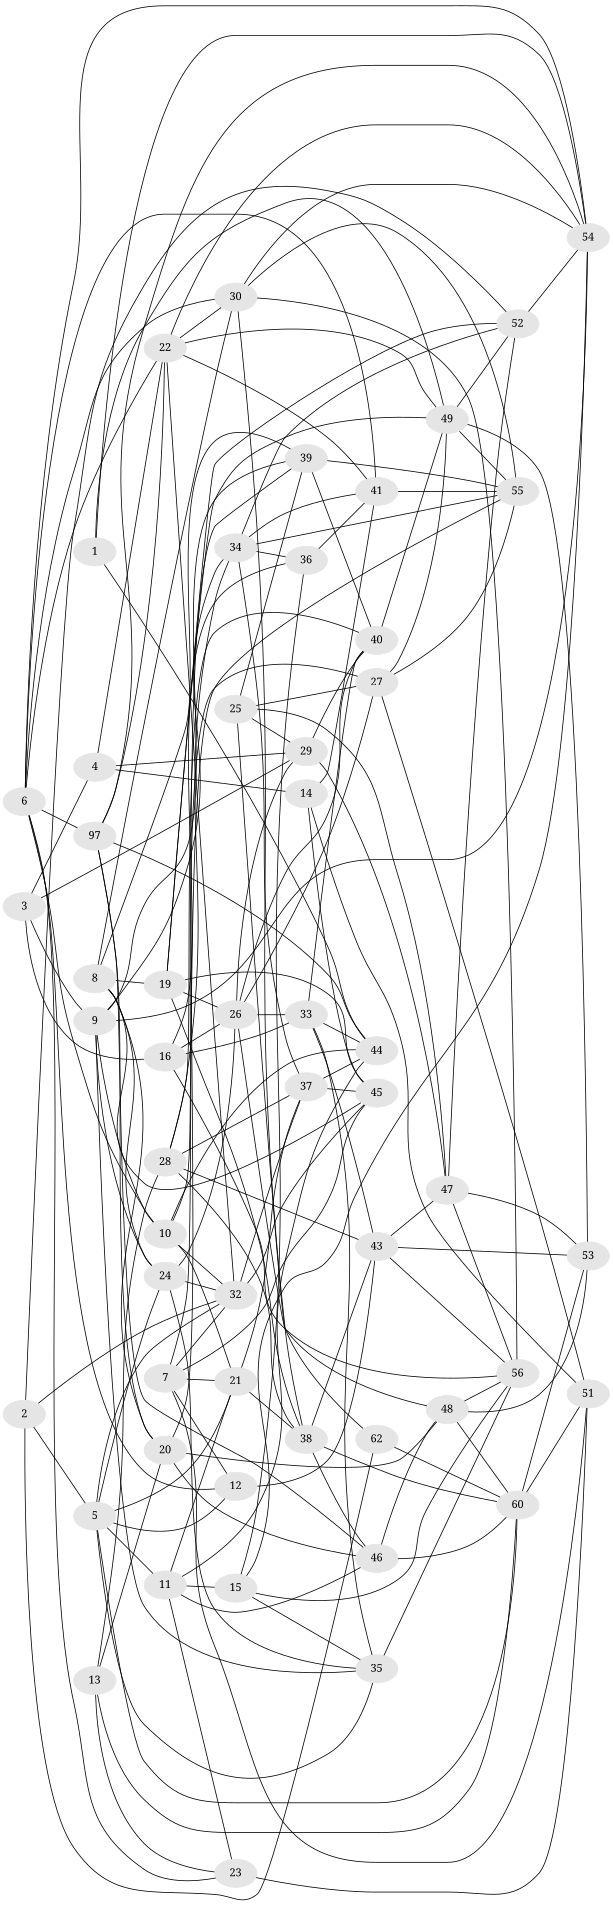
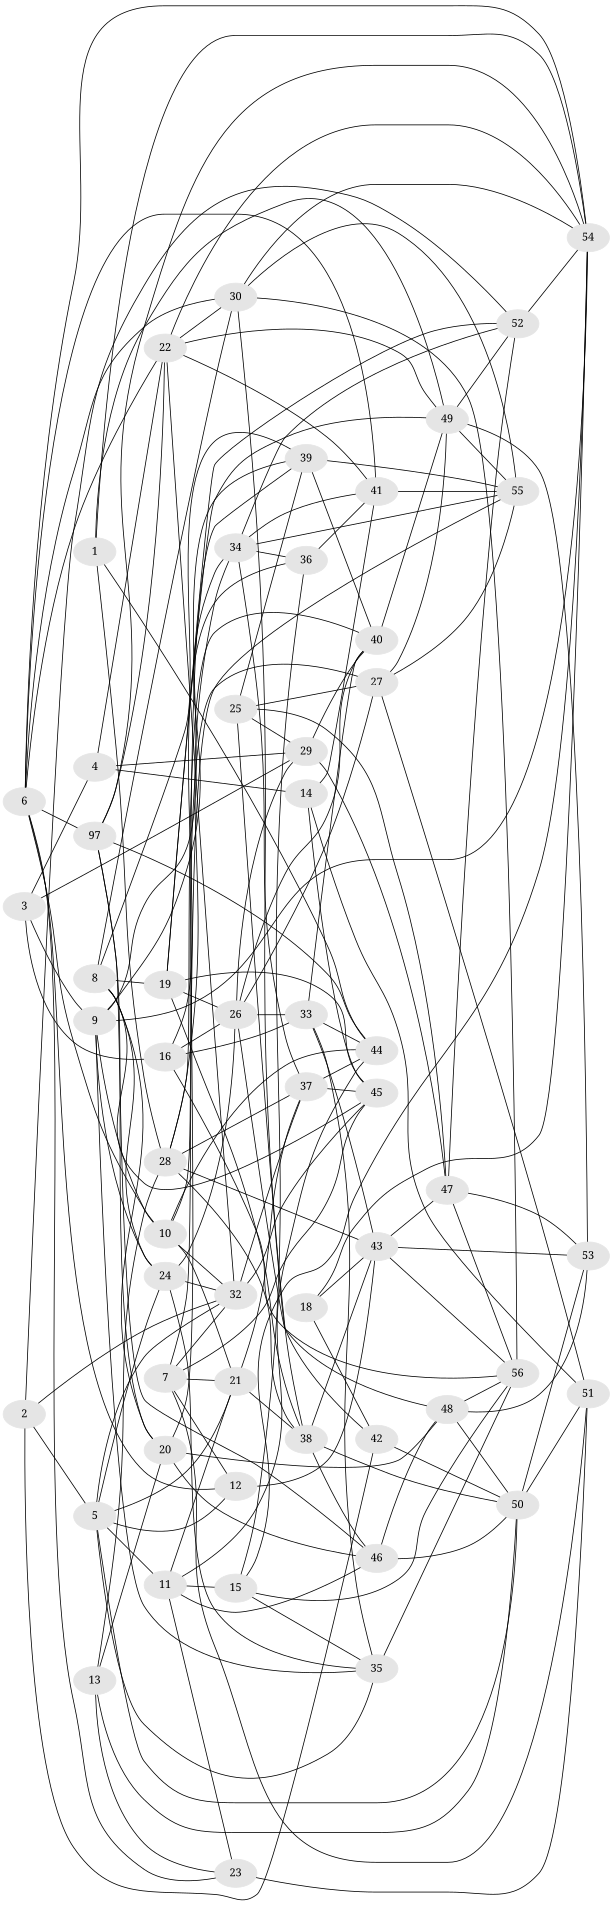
none -> (124, 873)
none -> (306, 1308)
(377, 1439) -> (377, 1439)
(518, 1505) -> (518, 1505)
